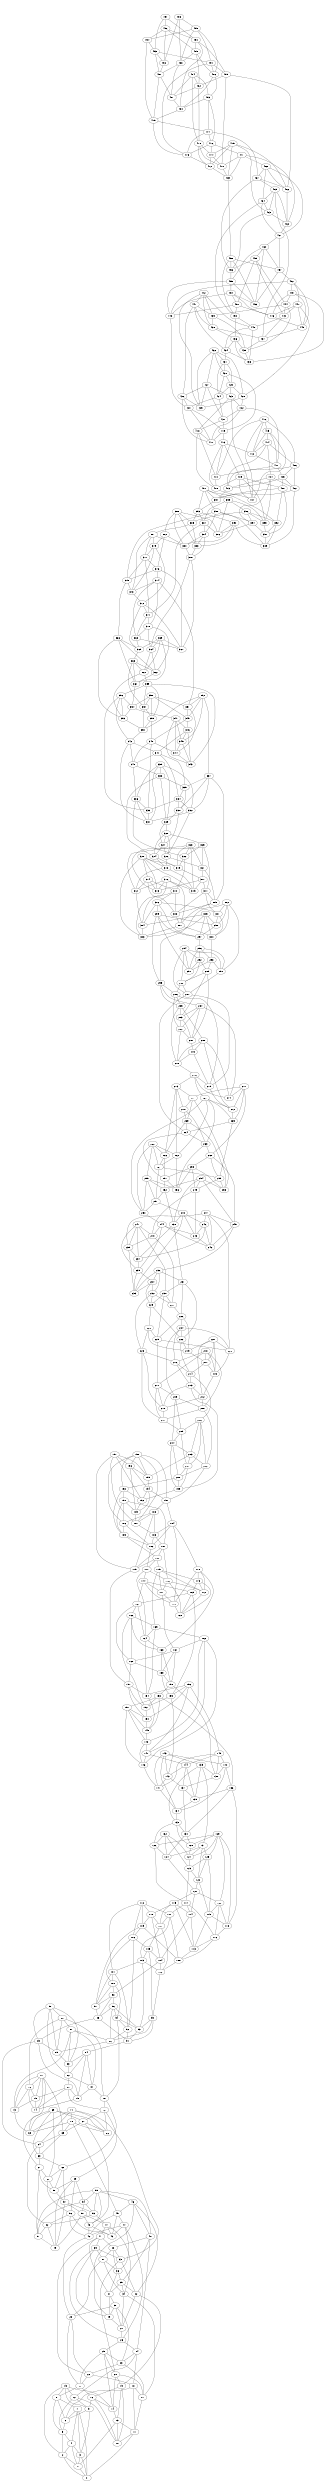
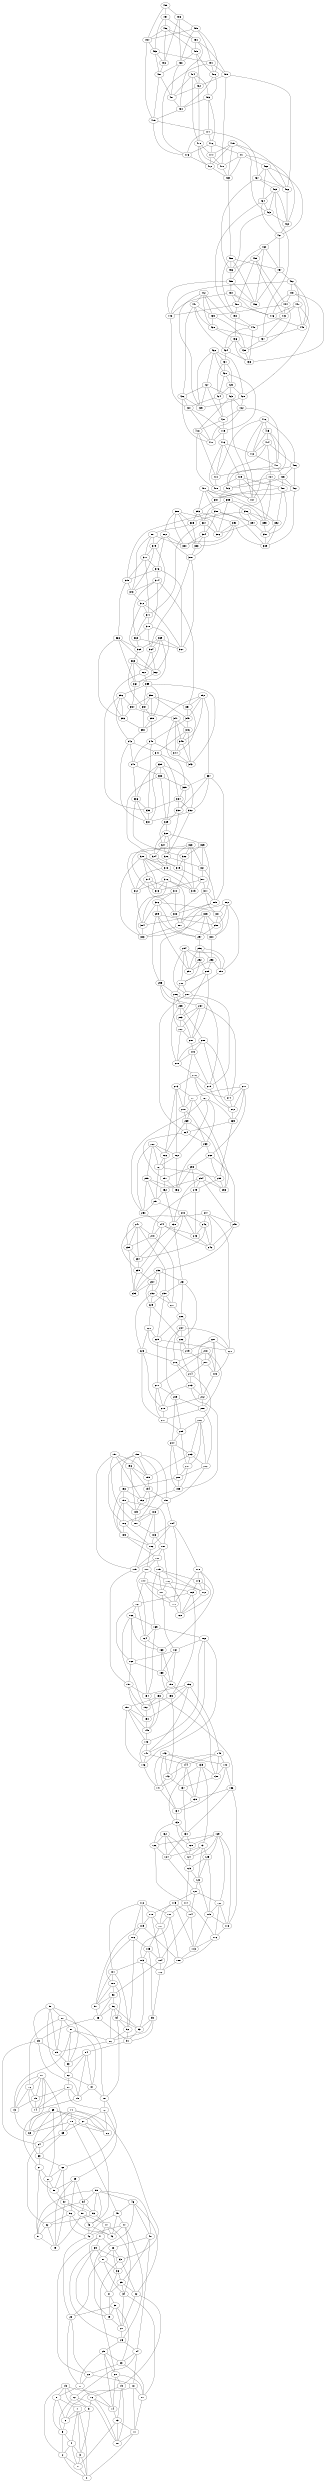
none -> (165, 5)
(188, 552) -> (176, 546)
none -> (187, 1082)
(219, 1104) -> (231, 1104)
